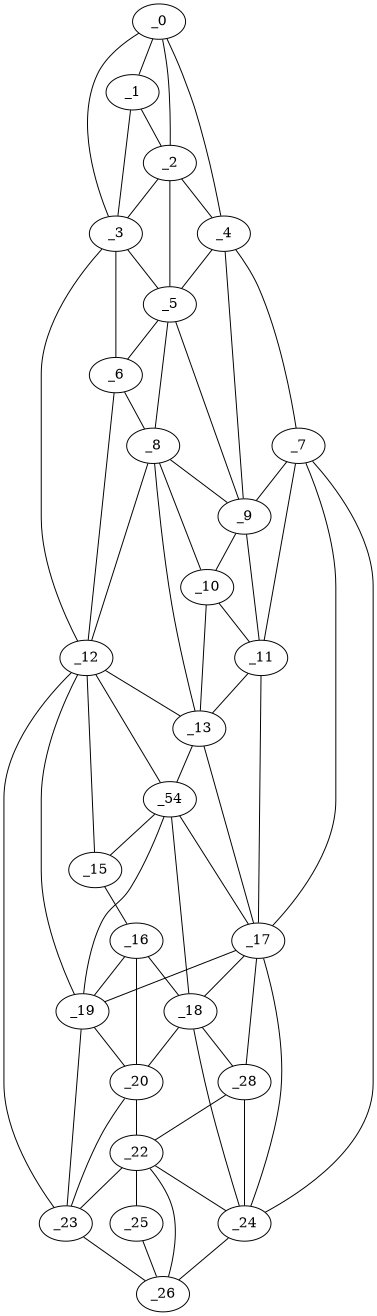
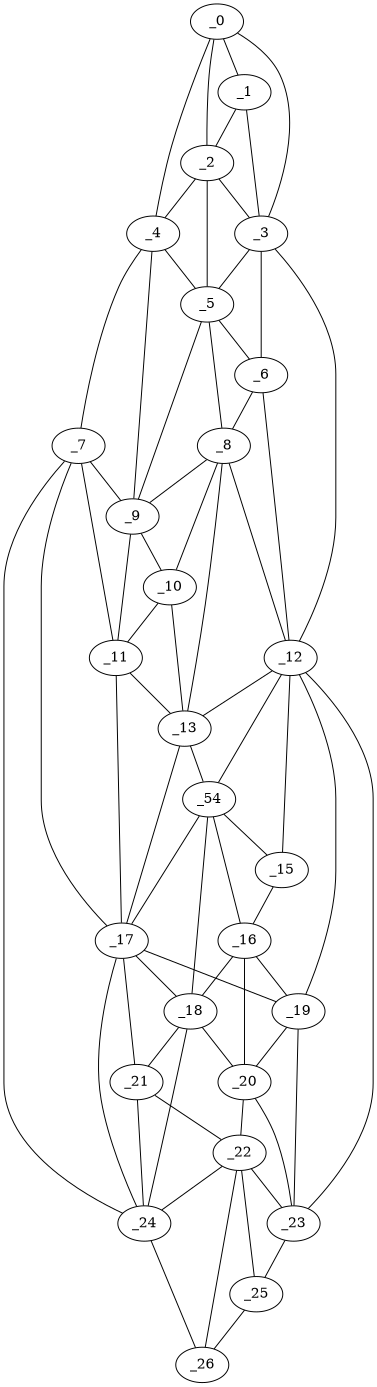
(121, 900) -> (227, 870)
(245, 1082) -> (136, 1082)
(114, 1259) -> (275, 1259)
